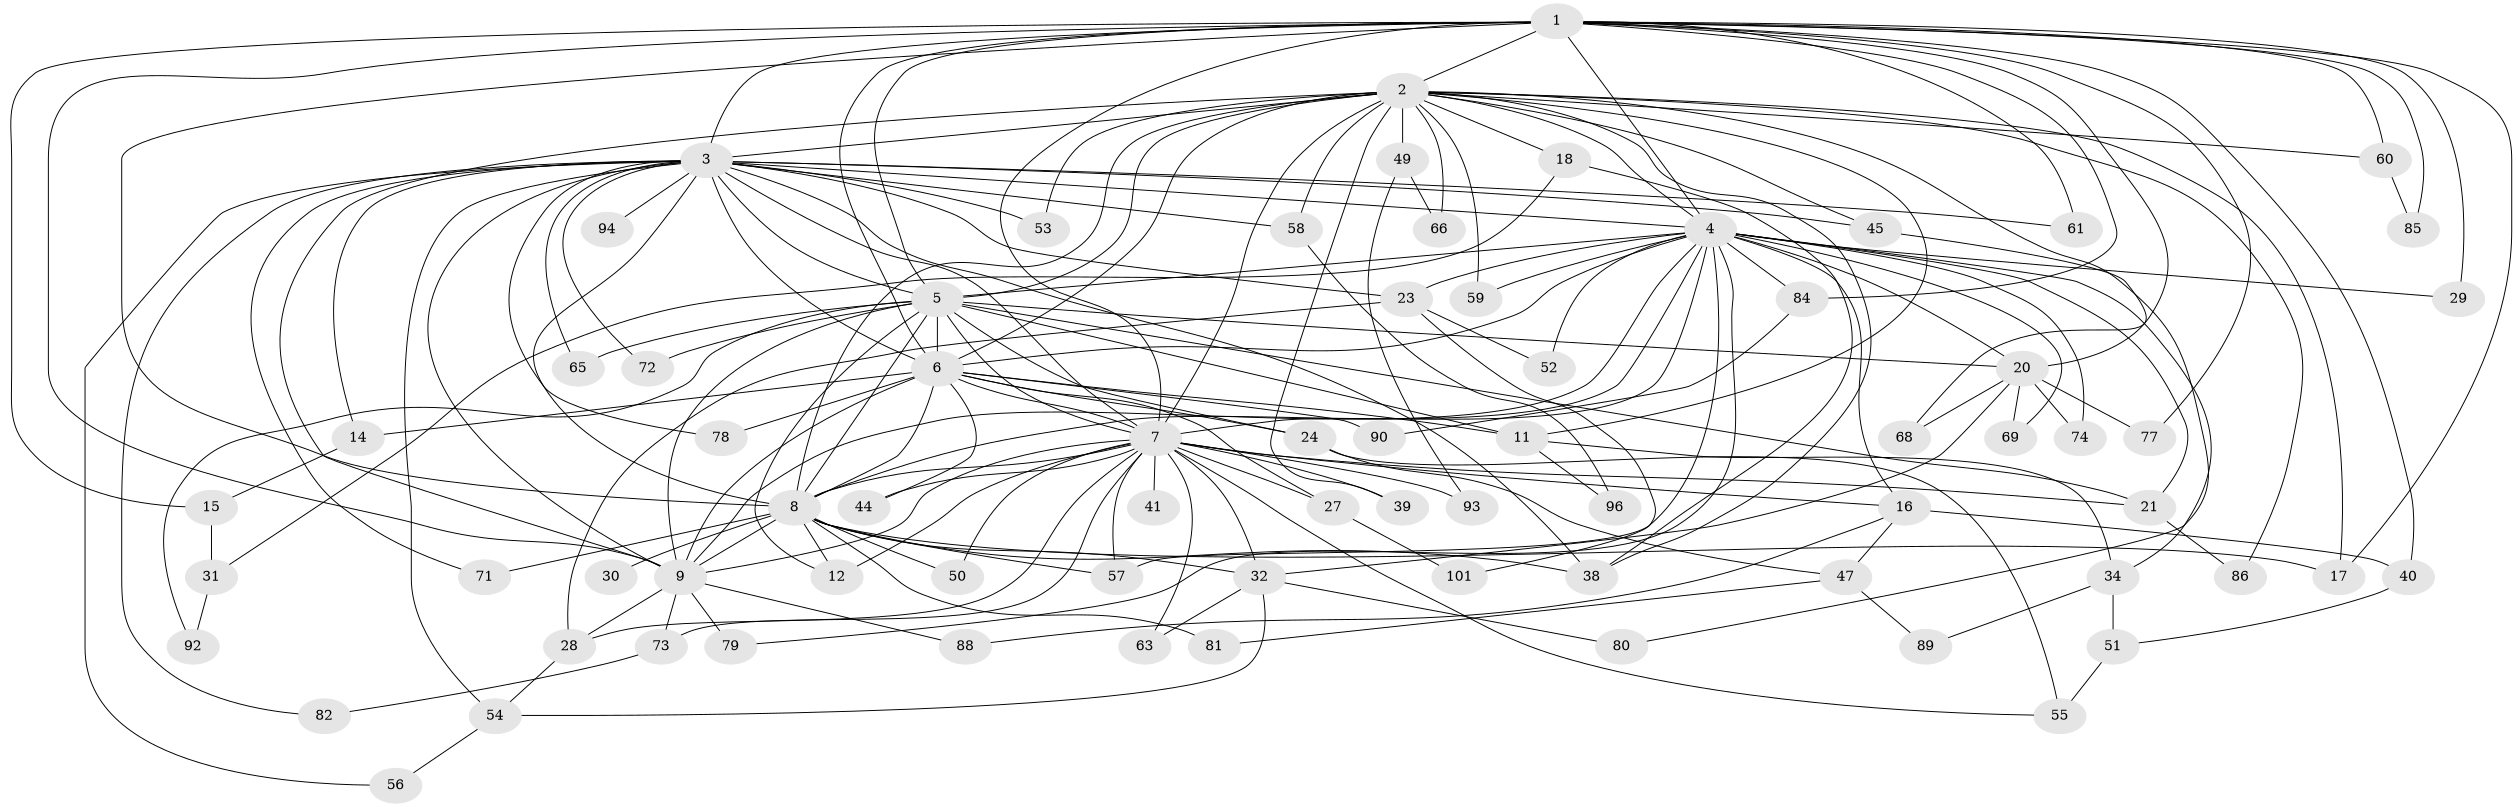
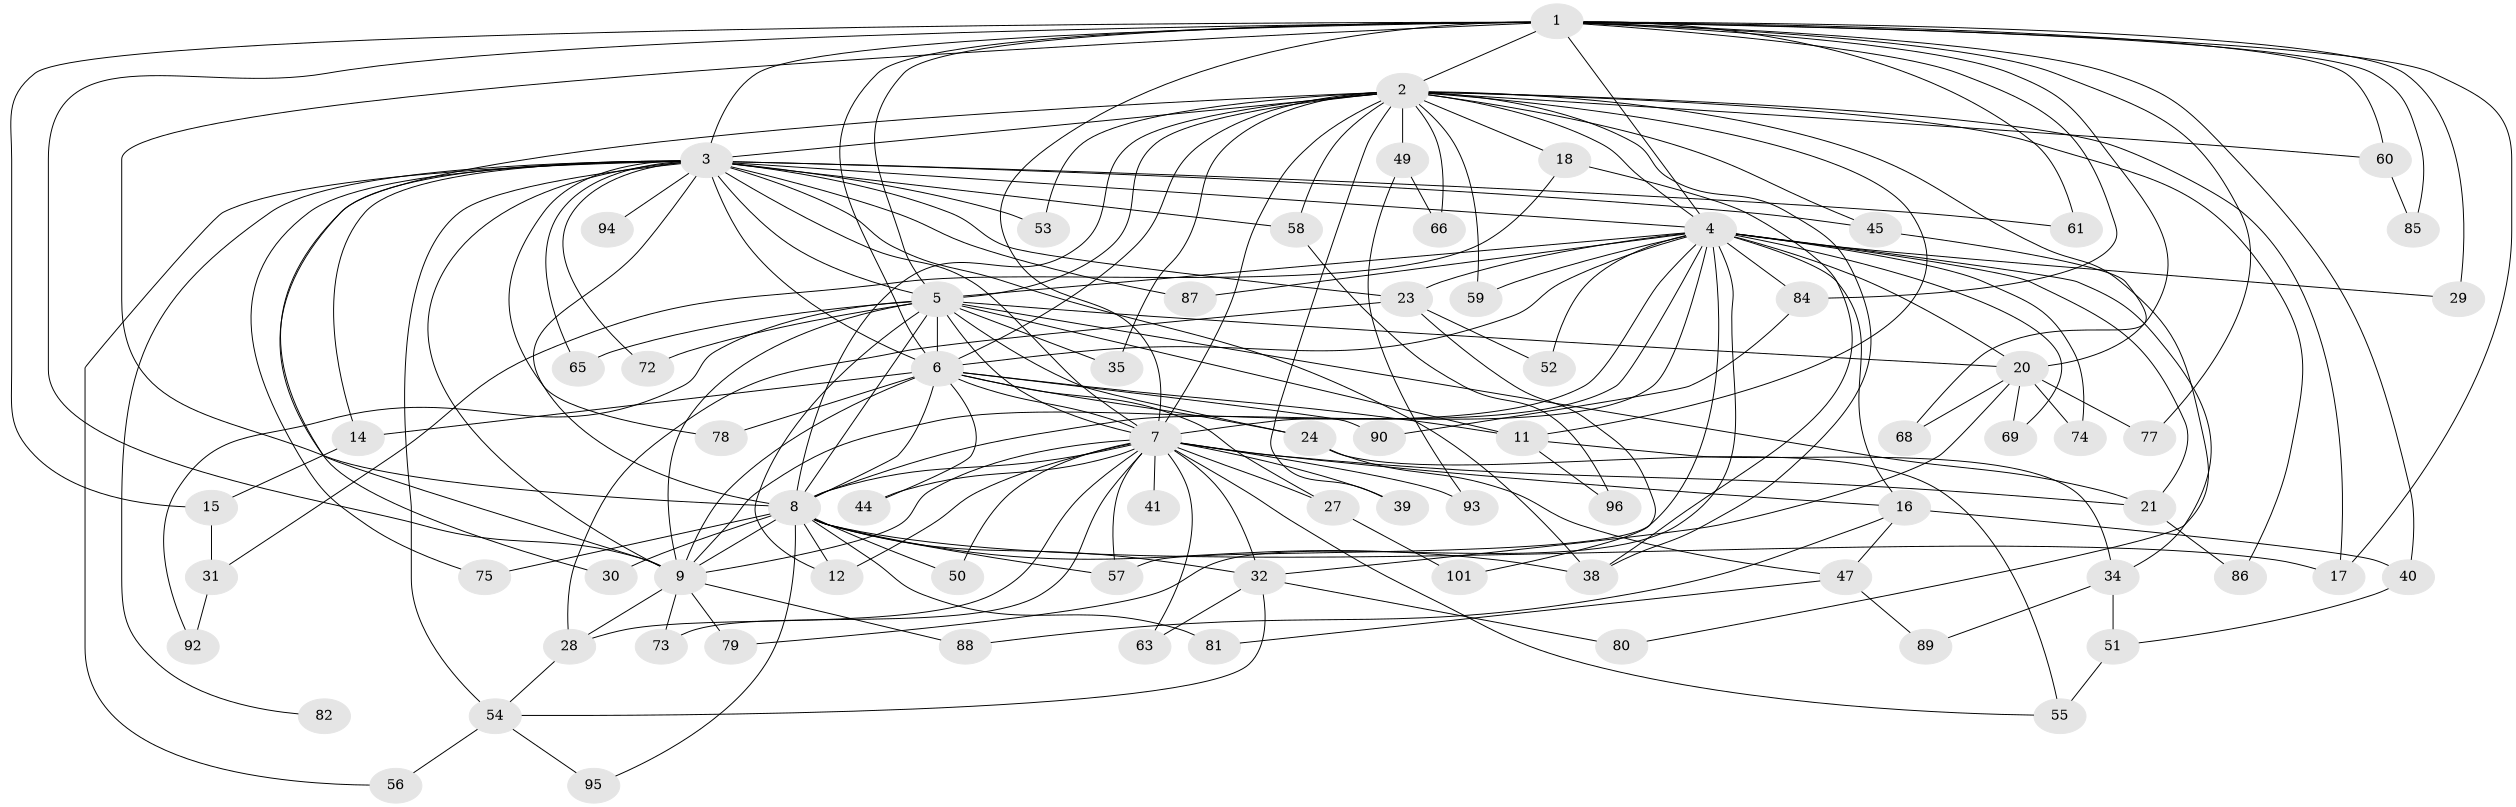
none -> (1190, 299)
none -> (1117, 369)
none -> (336, 468)
(485, 577) -> (485, 577)
(495, 687) -> none
none -> (594, 786)
